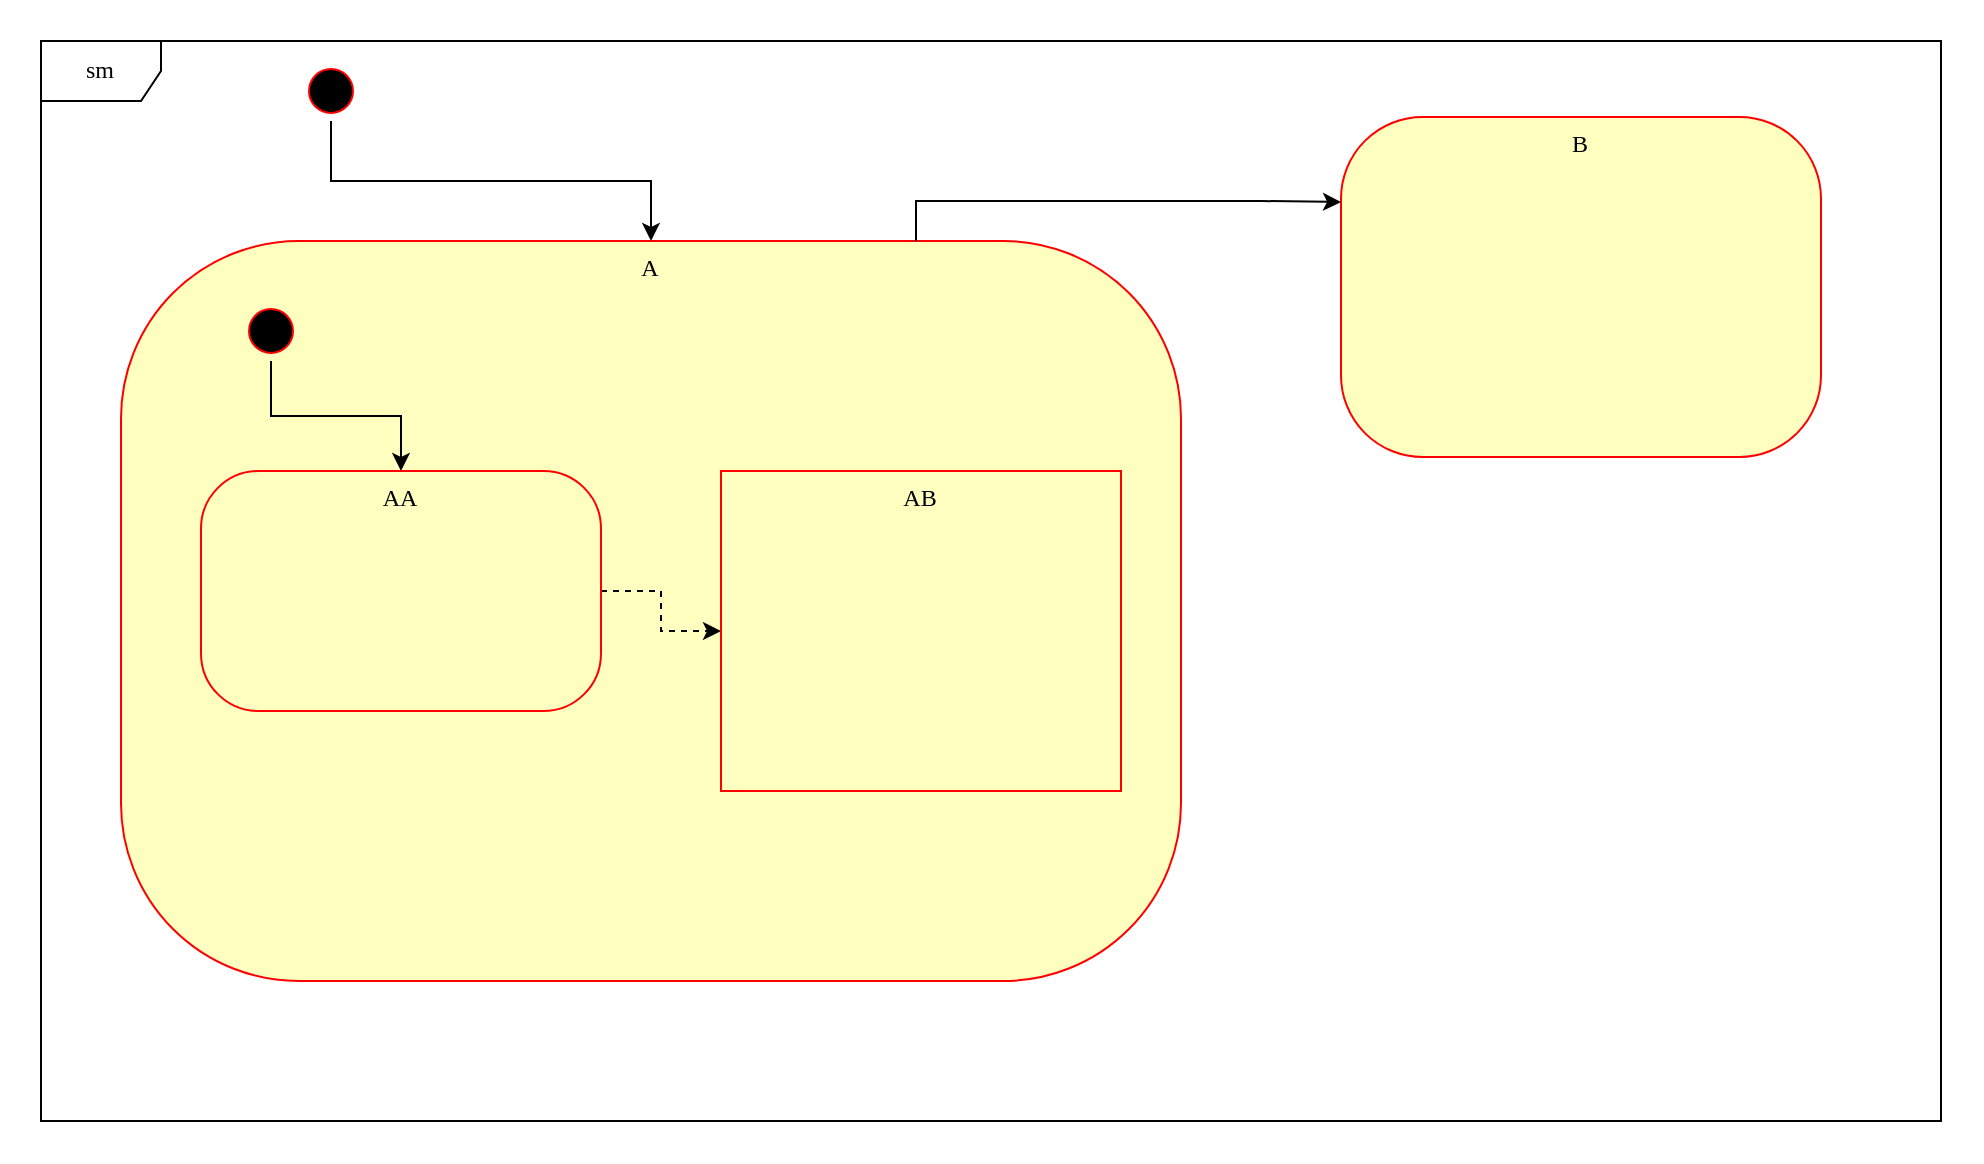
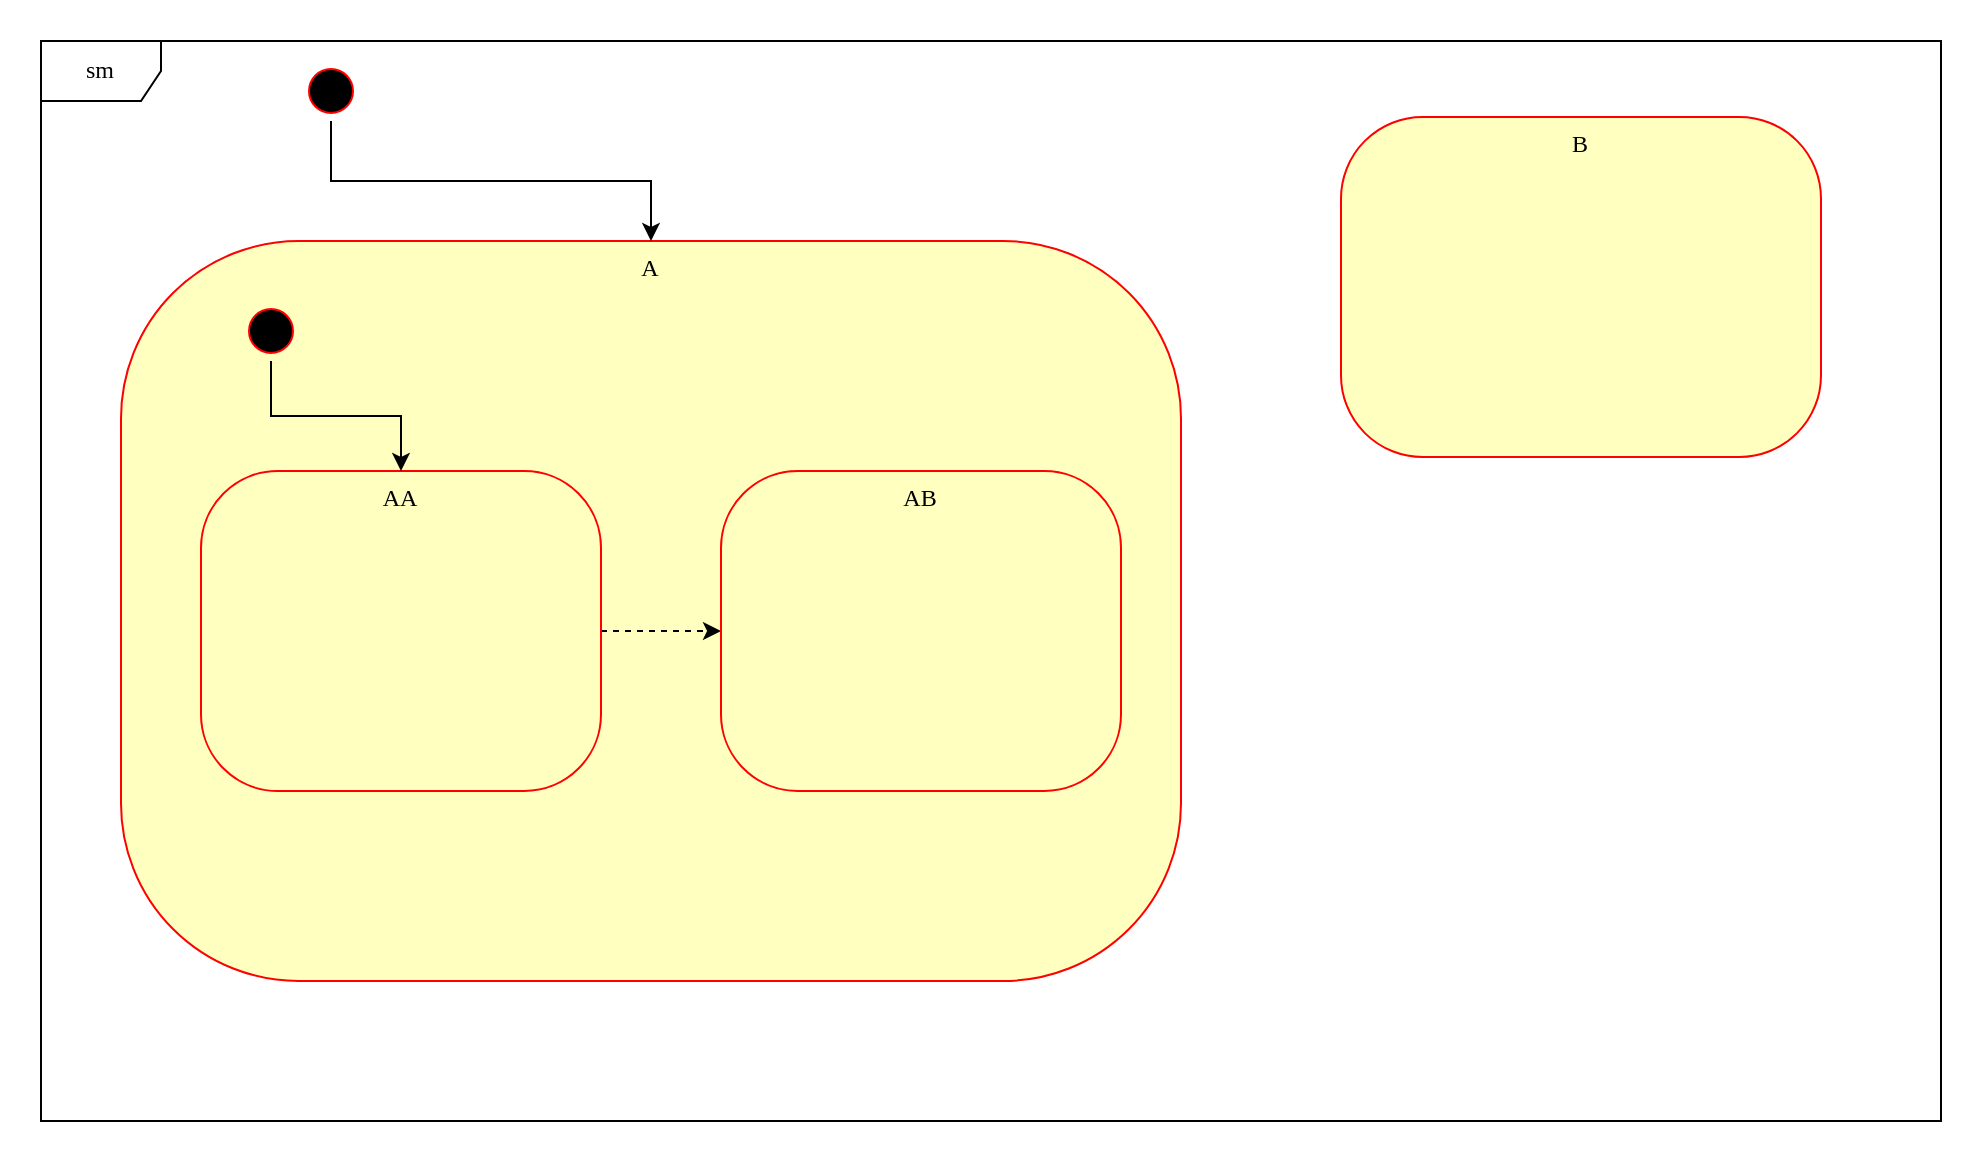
(1102, 201) -> none
(401, 591) -> (401, 631)
(921, 631) -> (921, 631)
